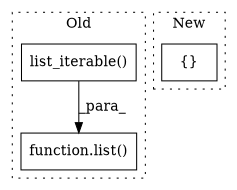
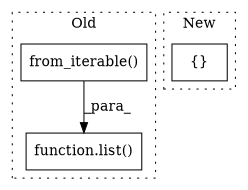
(79, 62) -> (84, 62)
